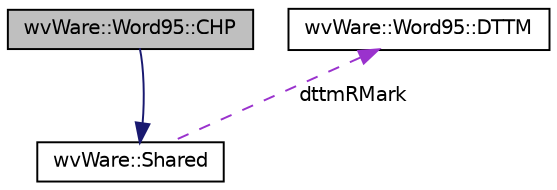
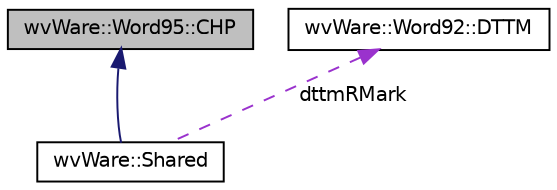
(419, 29) -> (419, 29)
(144, 86) -> (117, 106)
